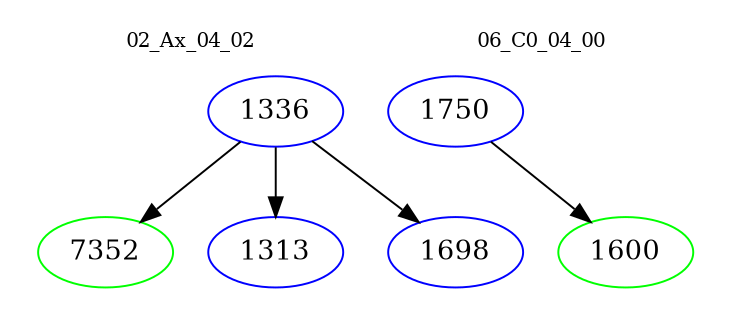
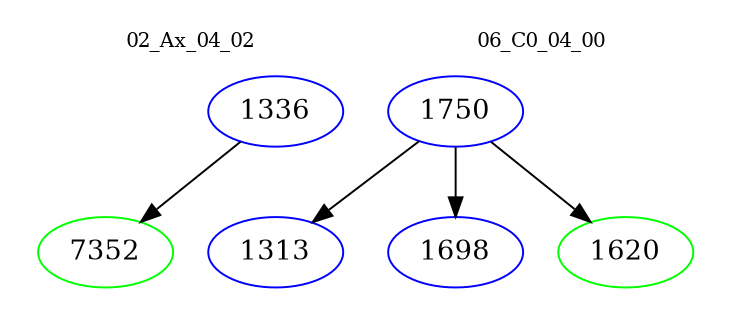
(346, 167) -> (456, 172)
(276, 172) -> (385, 167)
(626, 252) -> (626, 252)
